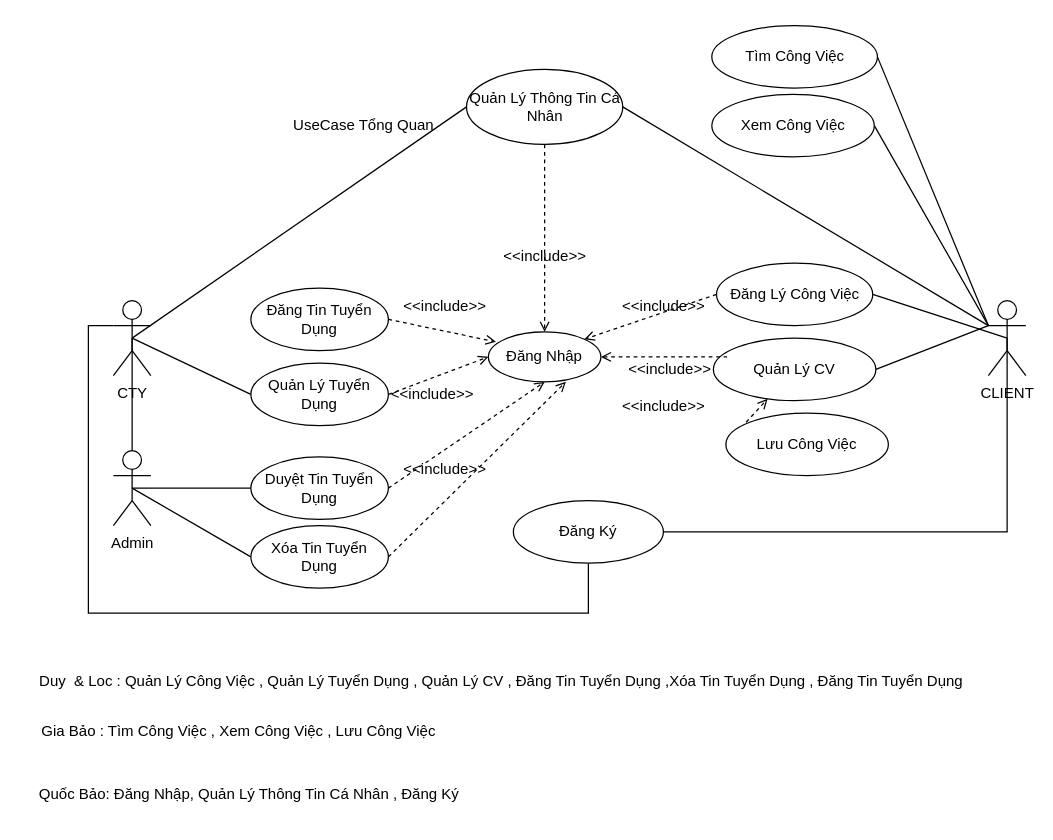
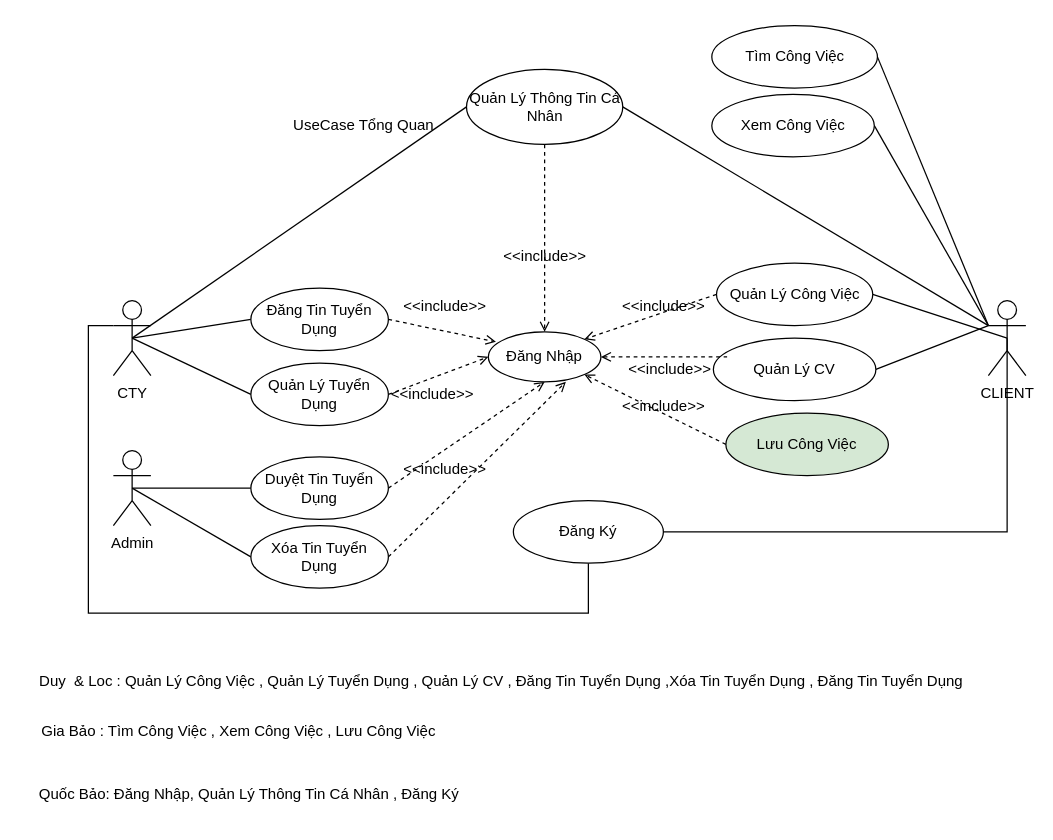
(795, 294) -> (795, 294)
(132, 402) -> (193, 328)
(755, 412) -> (656, 410)
(807, 444) -> (807, 444)
